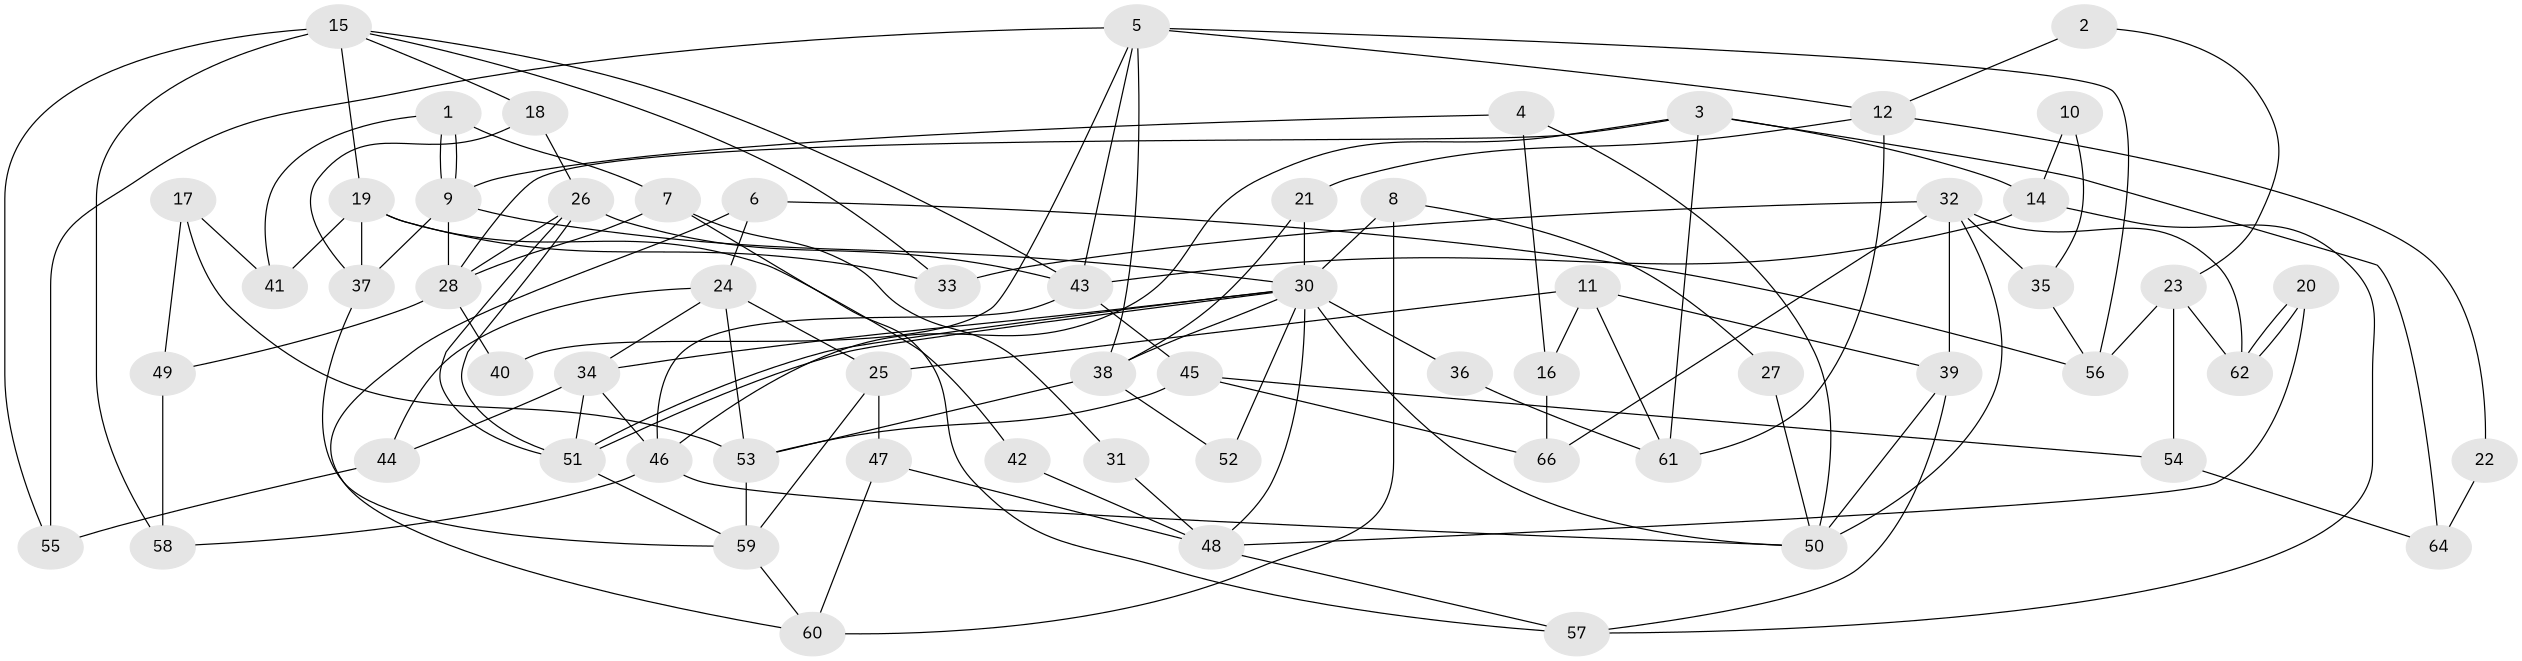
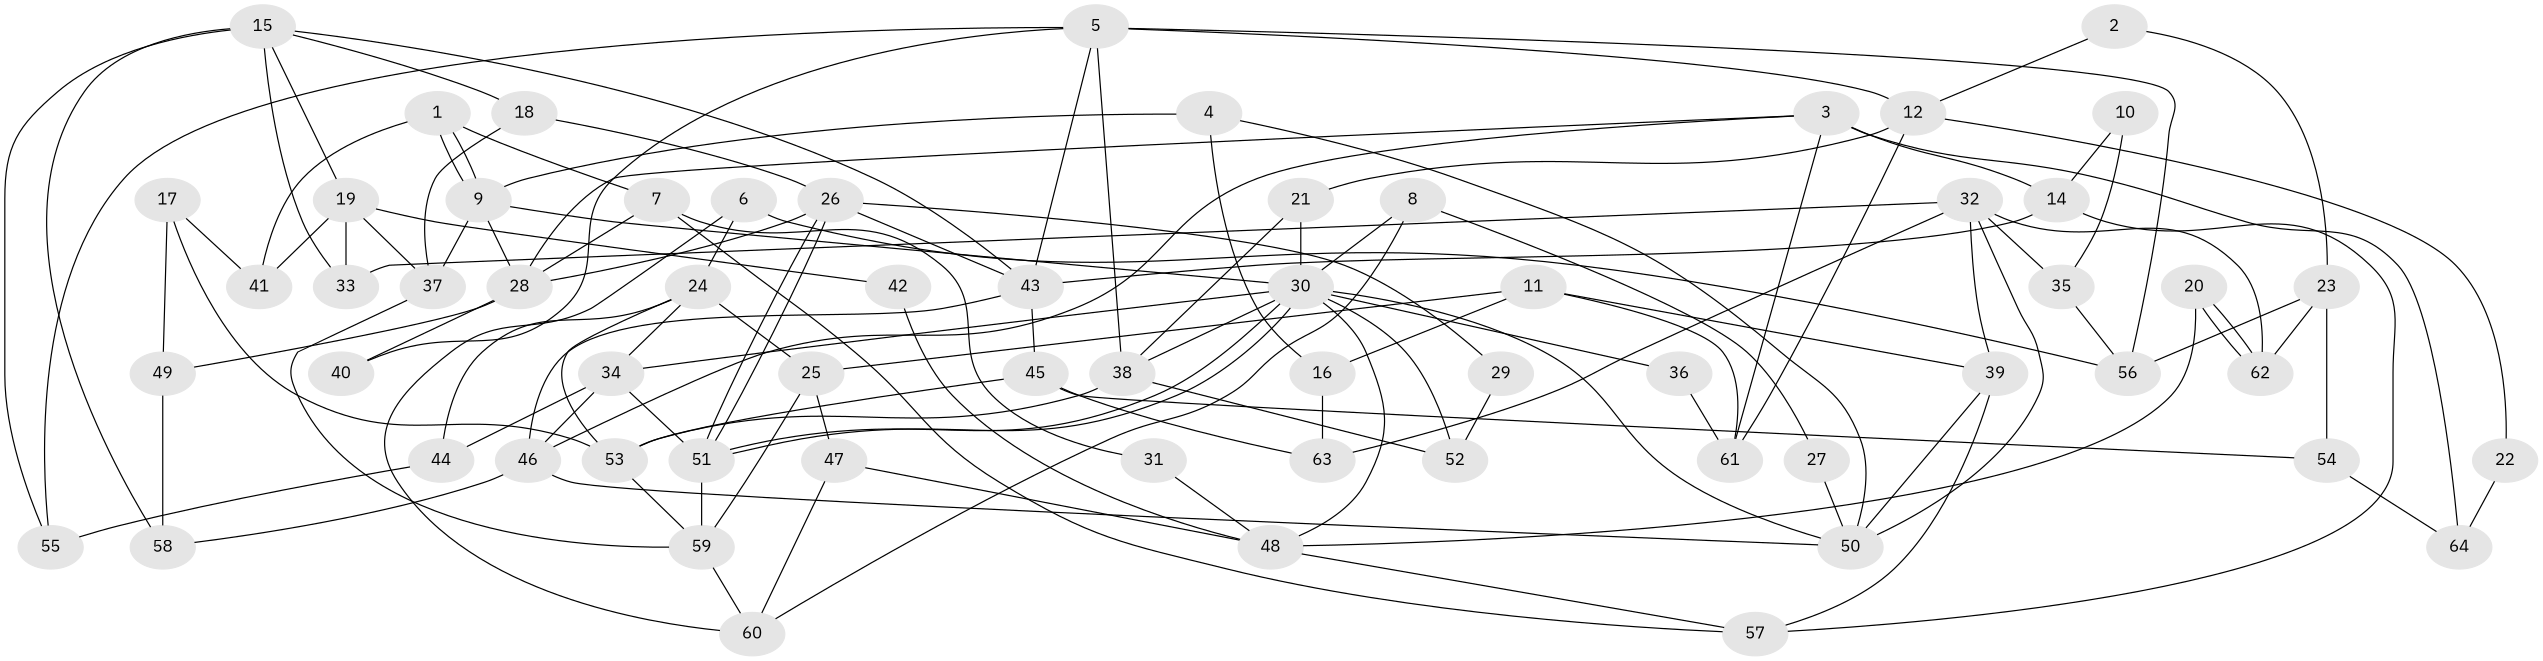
none -> (1501, 374)
(1547, 461) -> (1322, 461)
